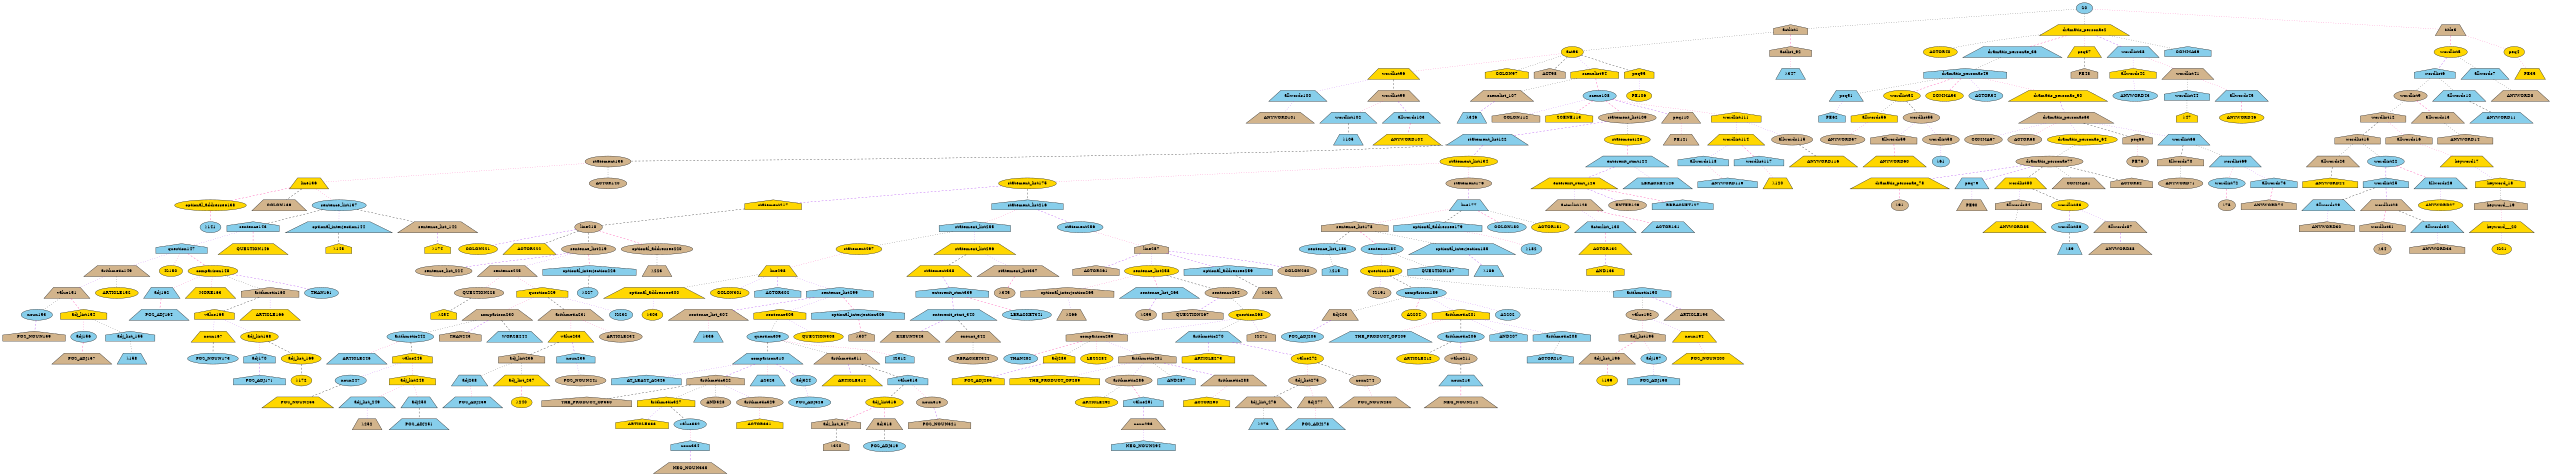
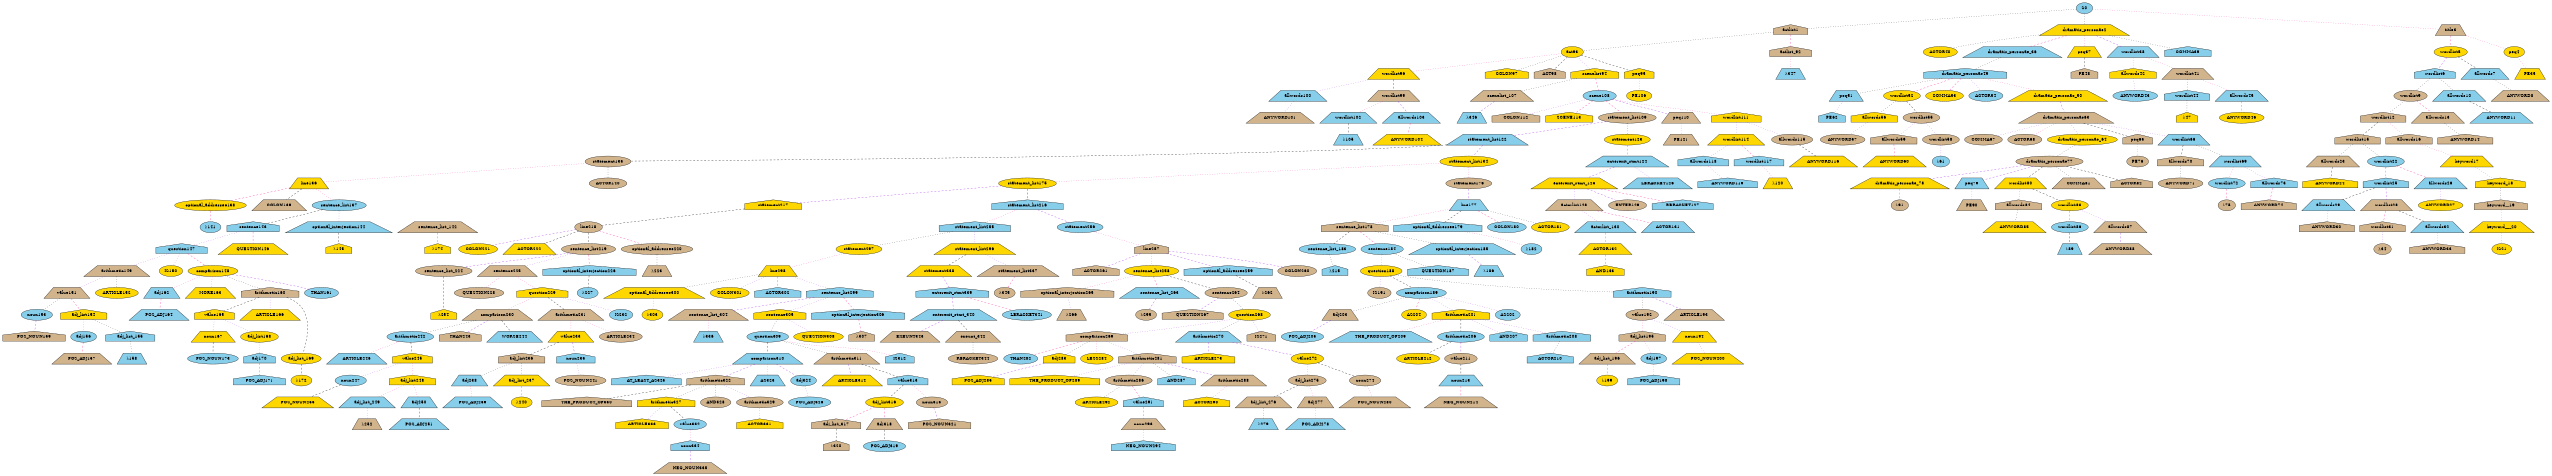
(2467, 63) -> (2467, 63)
(386, 216) -> none
(460, 305) -> (444, 293)
(280, 348) -> (307, 321)
